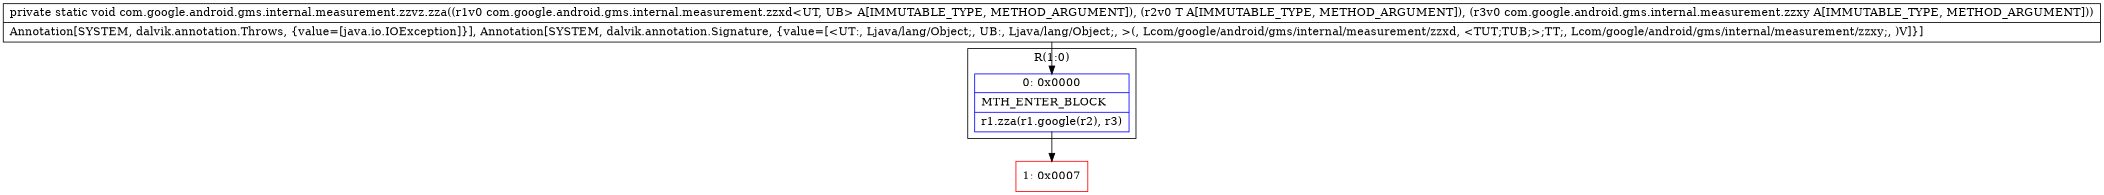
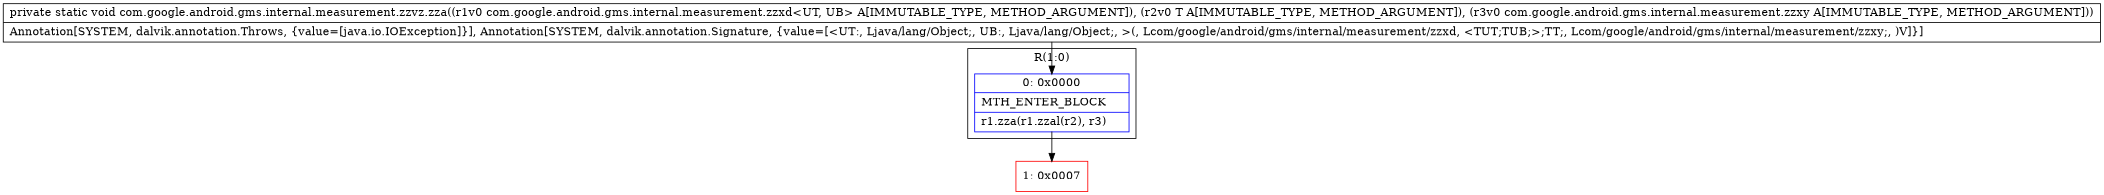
(1052, 122) -> (1044, 122)
